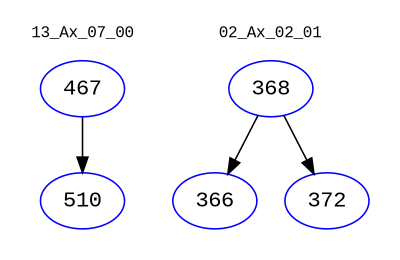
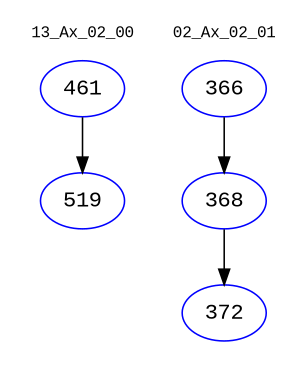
(83, 33) -> (83, 33)
(83, 89) -> (83, 89)
(246, 138) -> (224, 137)
(83, 201) -> (83, 201)
